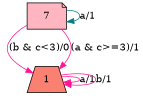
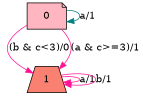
(47, 16) -> (47, 16)
